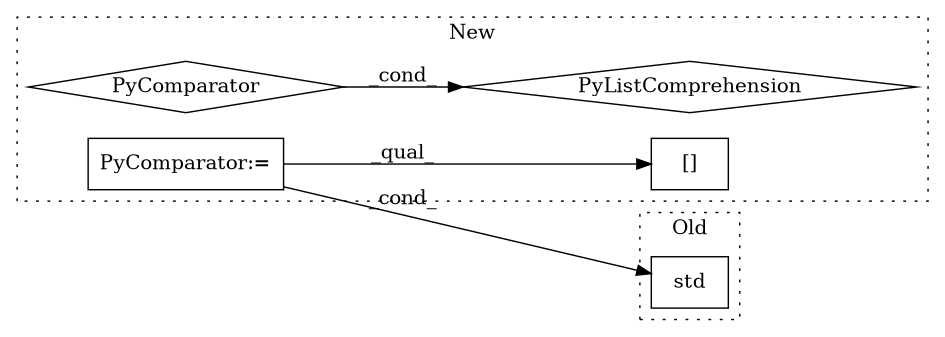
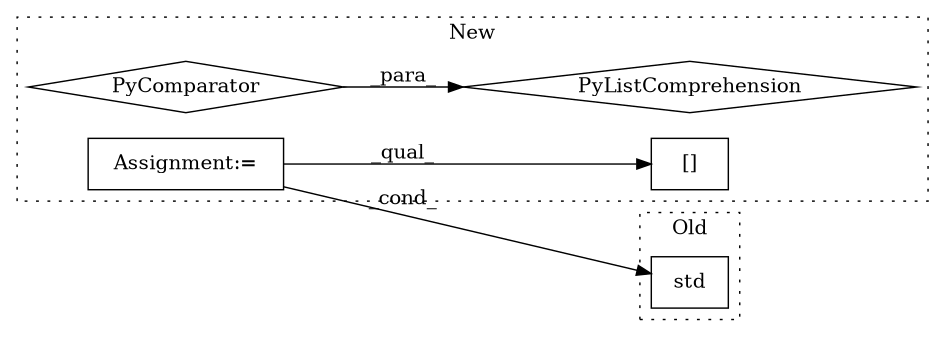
(403, 76) -> (403, 76)
(186, 164) -> (186, 164)
